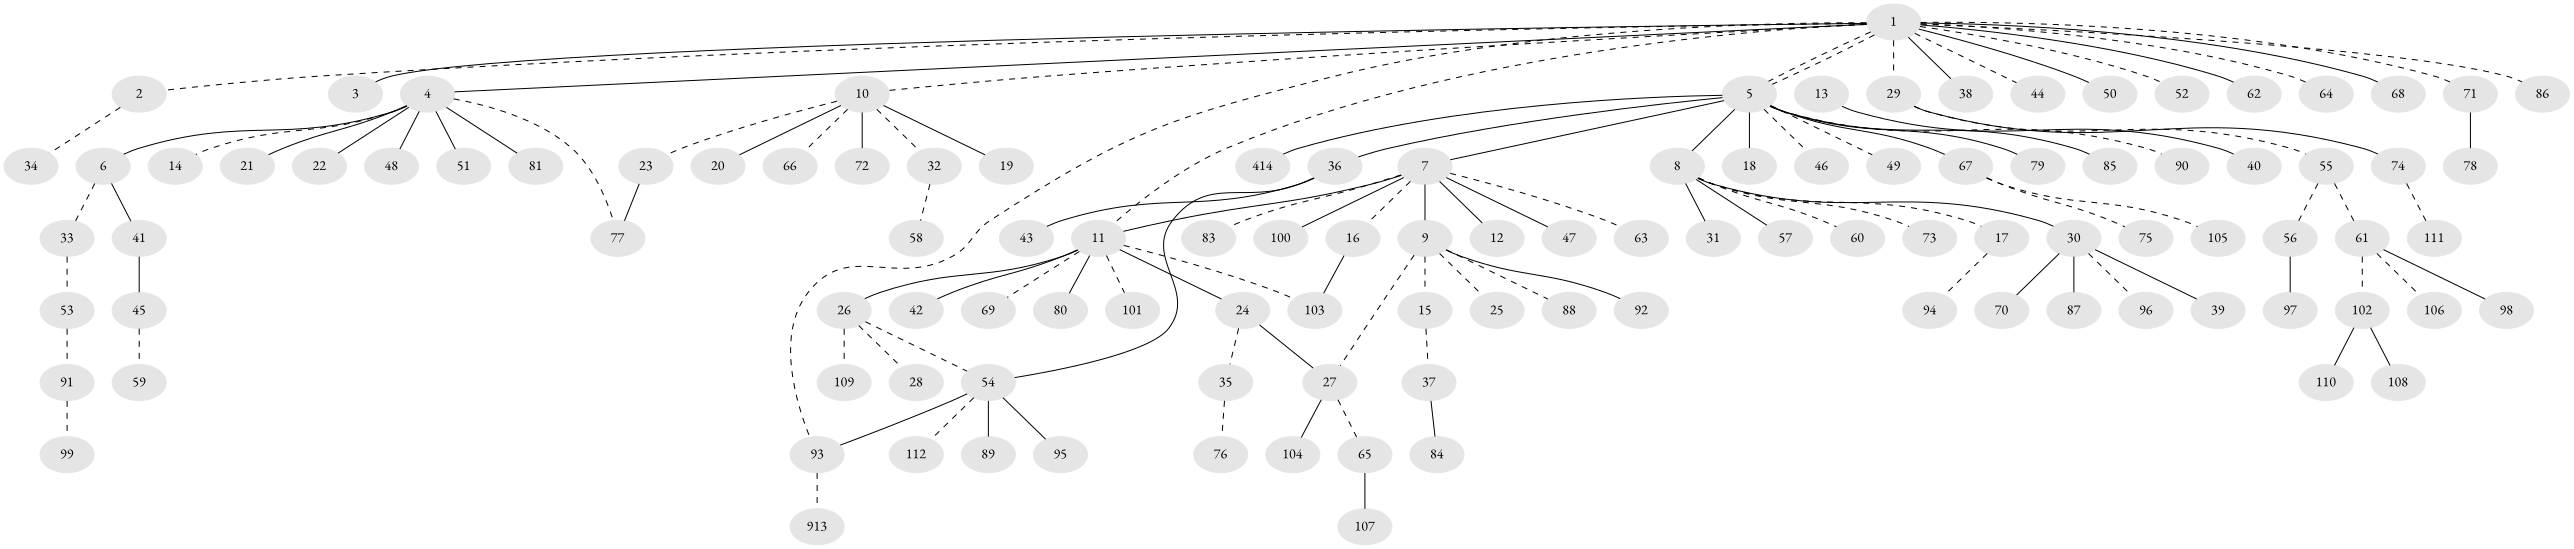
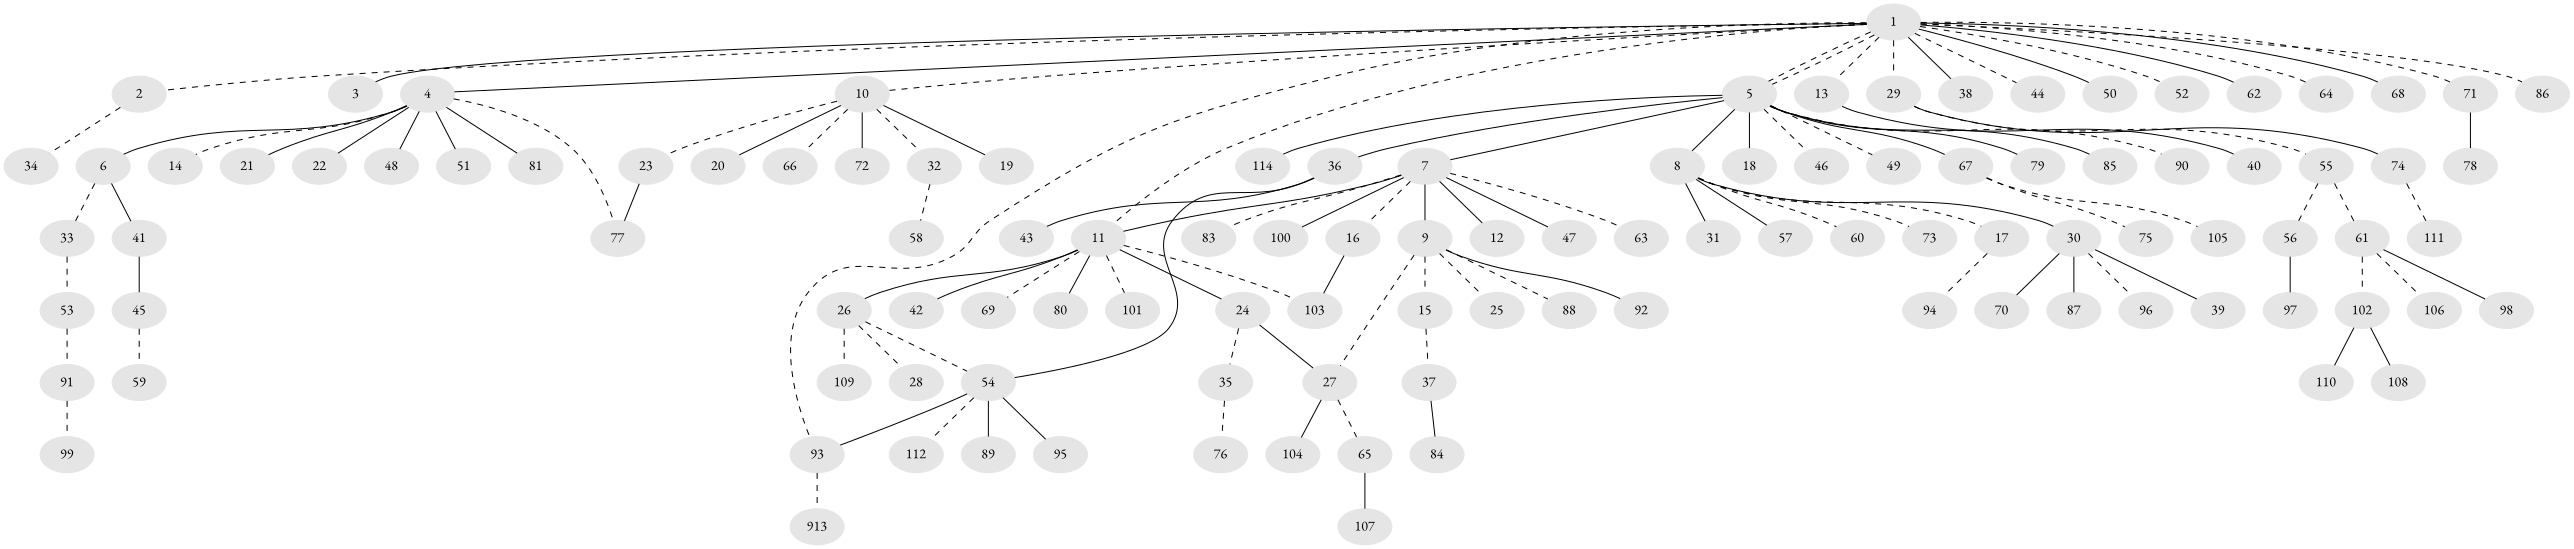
none -> (1858, 58)
(1263, 166) -> (1263, 166)
